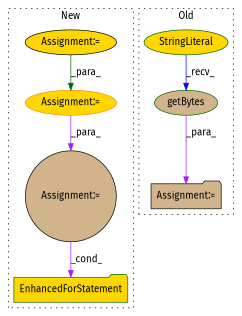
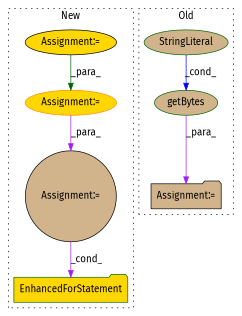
(186, 42) -> (186, 42)
(201, 73) -> (201, 73)
